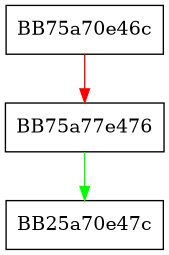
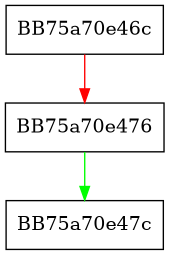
(85, 127) -> (85, 127)
(85, 225) -> (85, 225)
